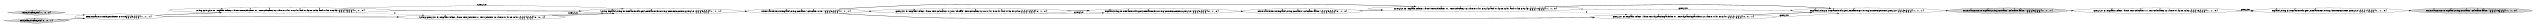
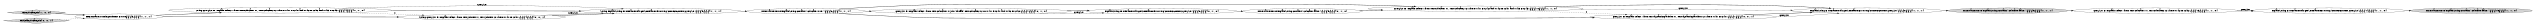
(69, 14) -> (69, 14)
(70, 19) -> (70, 19)
